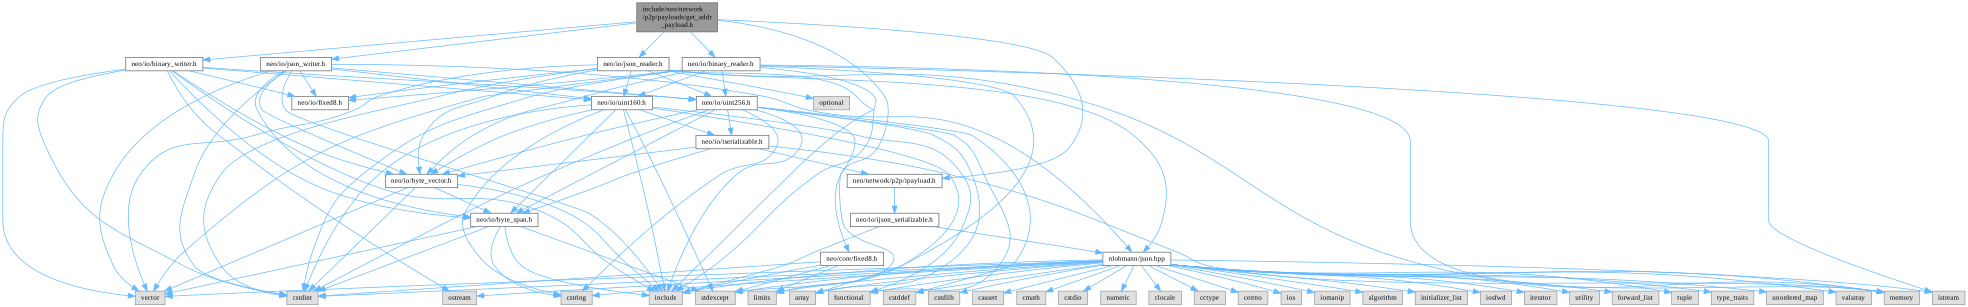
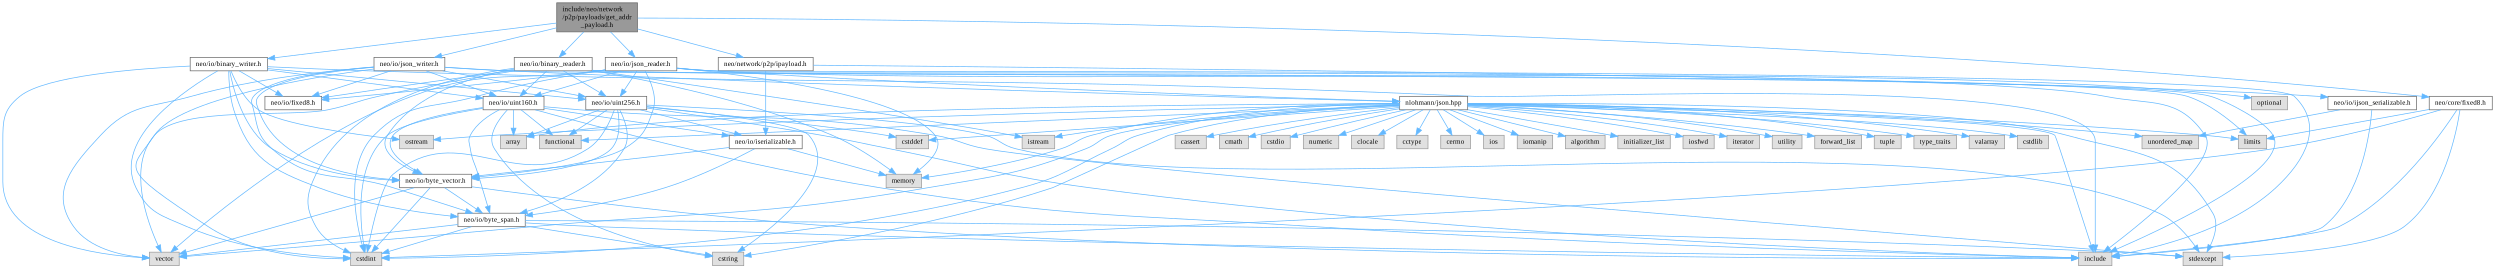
(812, 161) -> (766, 101)
(1015, 239) -> (2273, 122)
